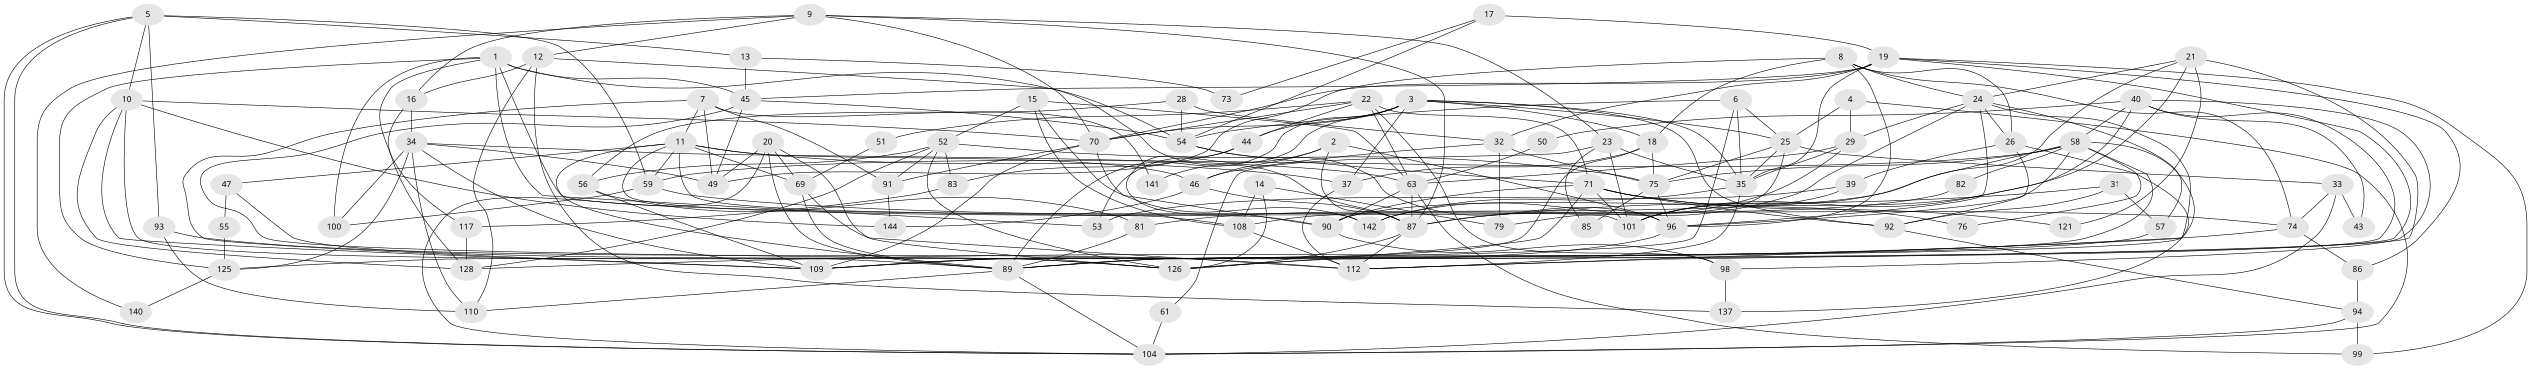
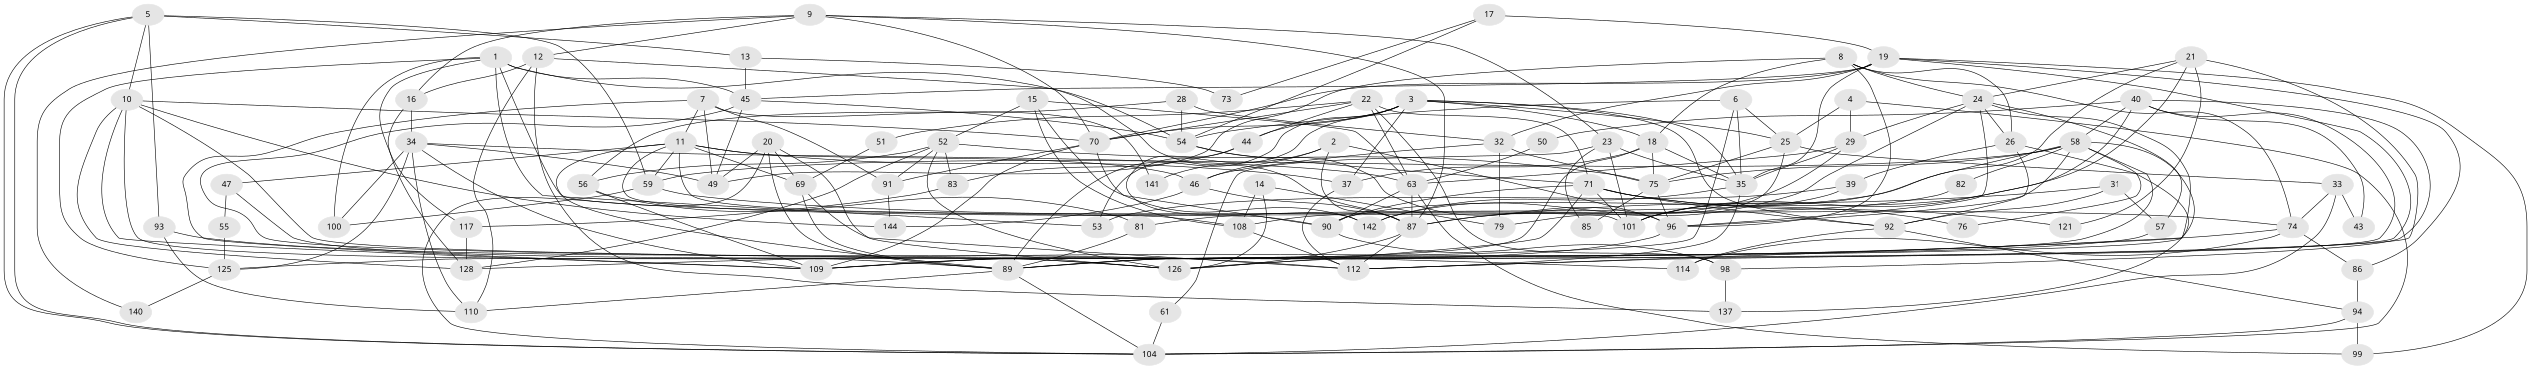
(1765, 162) -> (1689, 160)
none -> (1683, 270)
